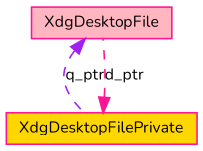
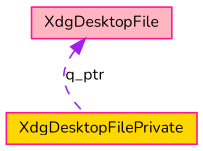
(105, 68) -> none
